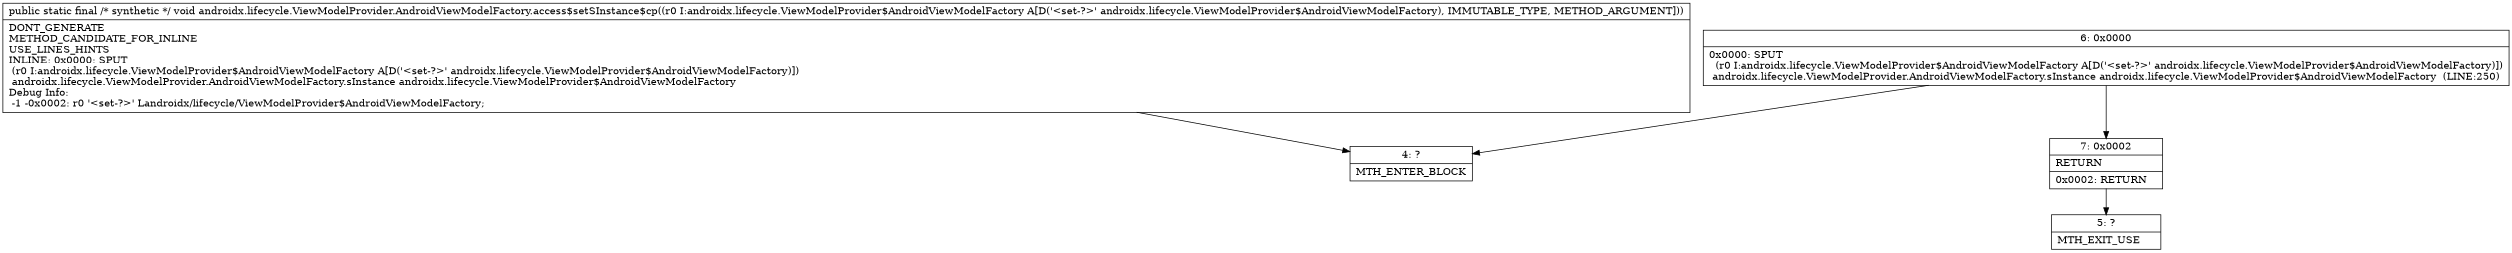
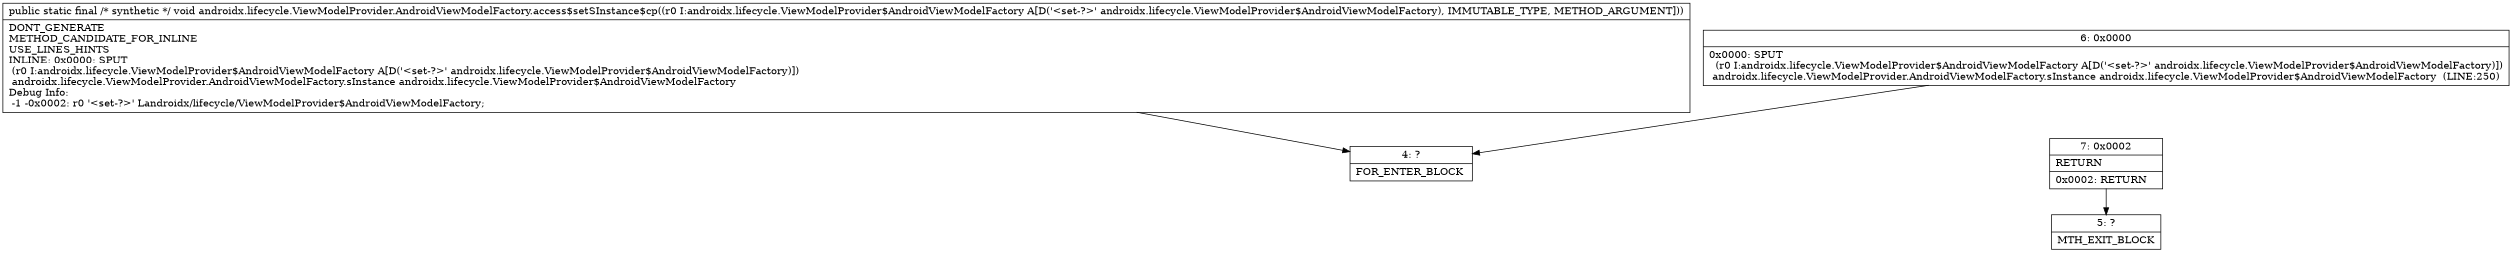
(2106, 108) -> none
(1411, 172) -> (1410, 172)
(2099, 240) -> (2106, 240)
